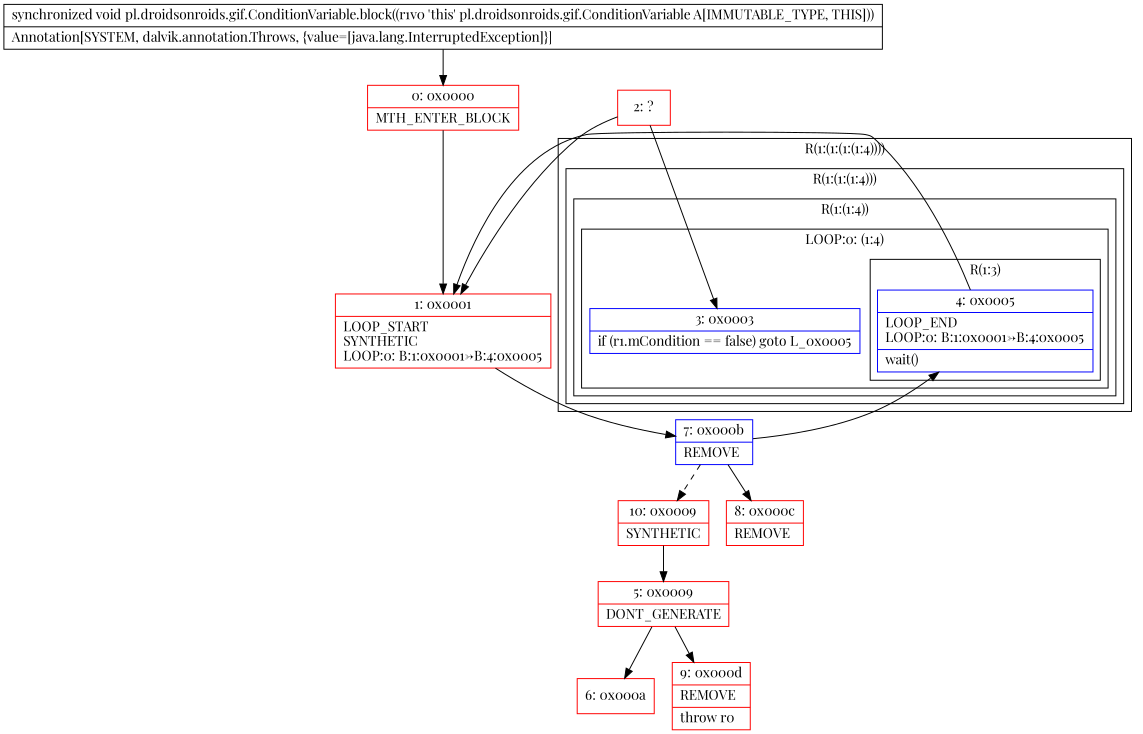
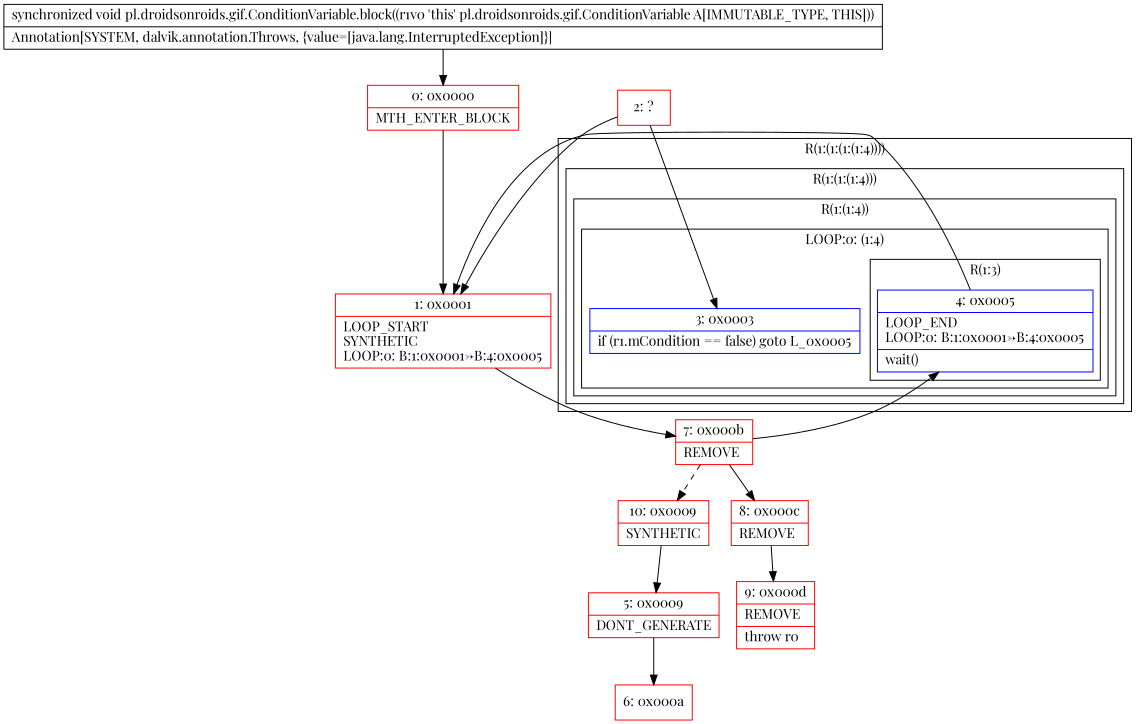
(714, 442) -> (714, 442)
(682, 640) -> (772, 559)
